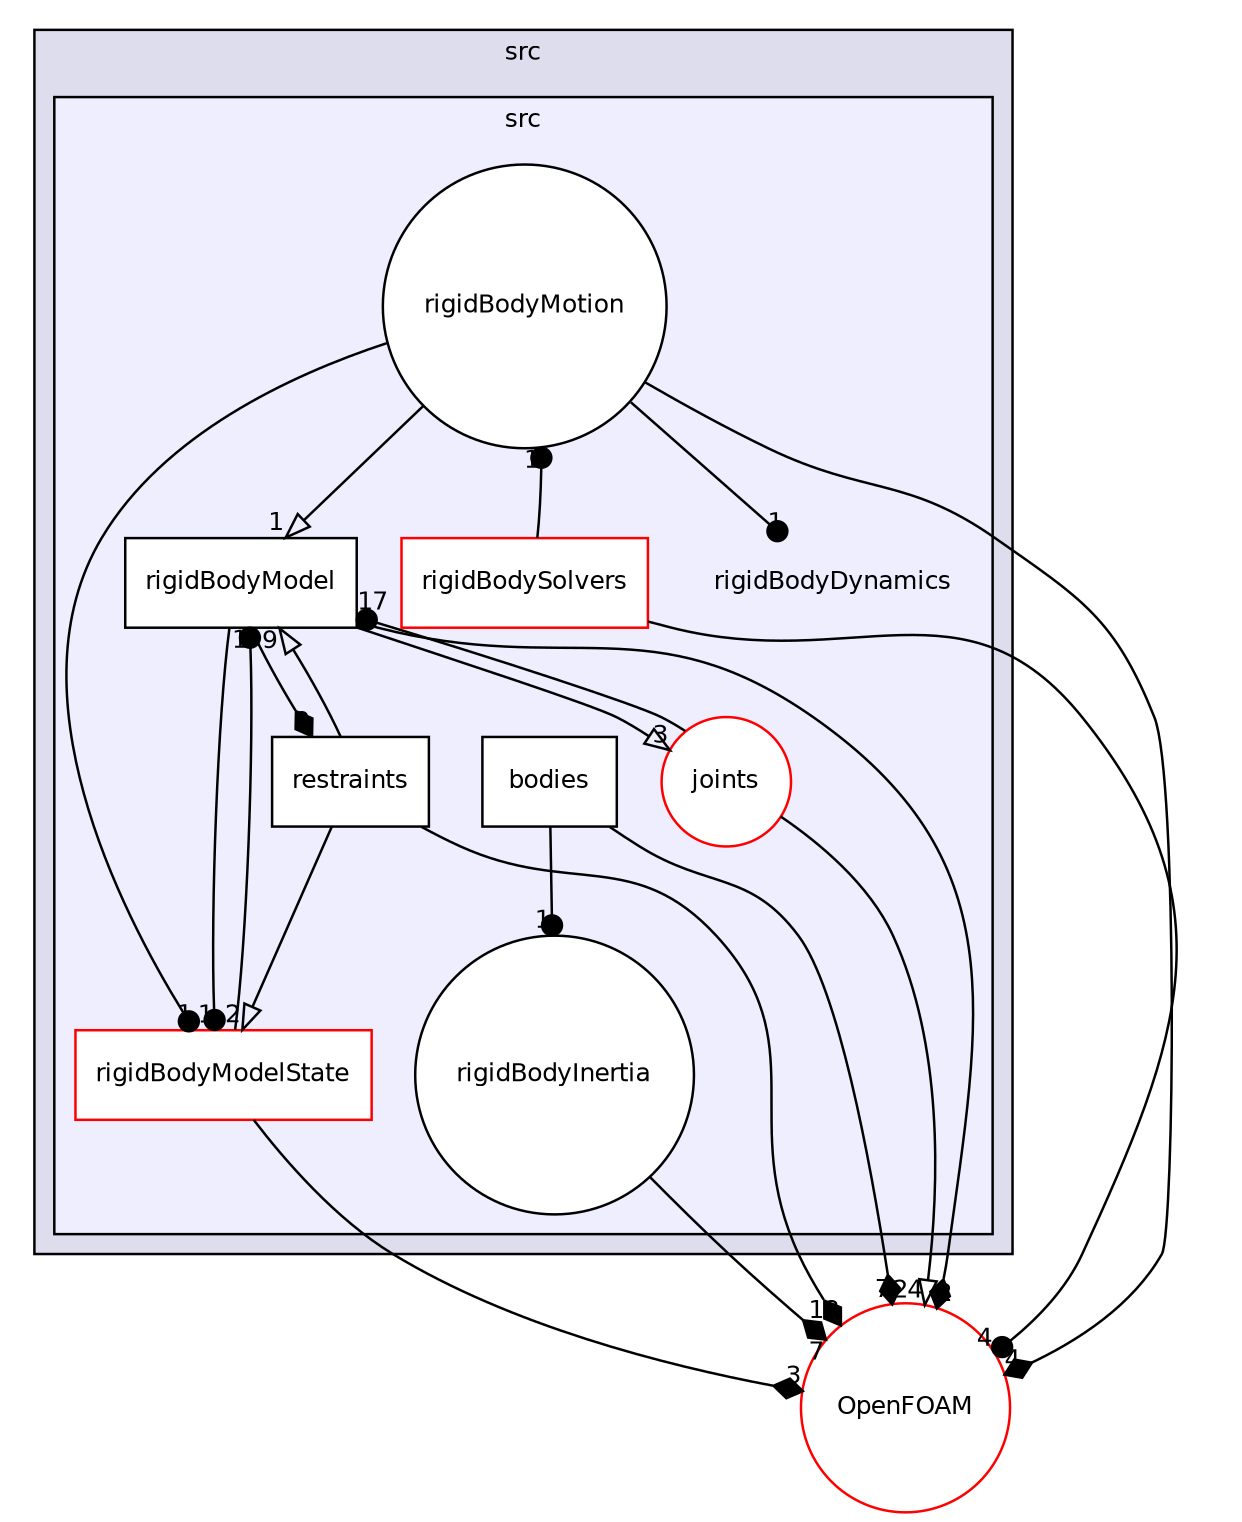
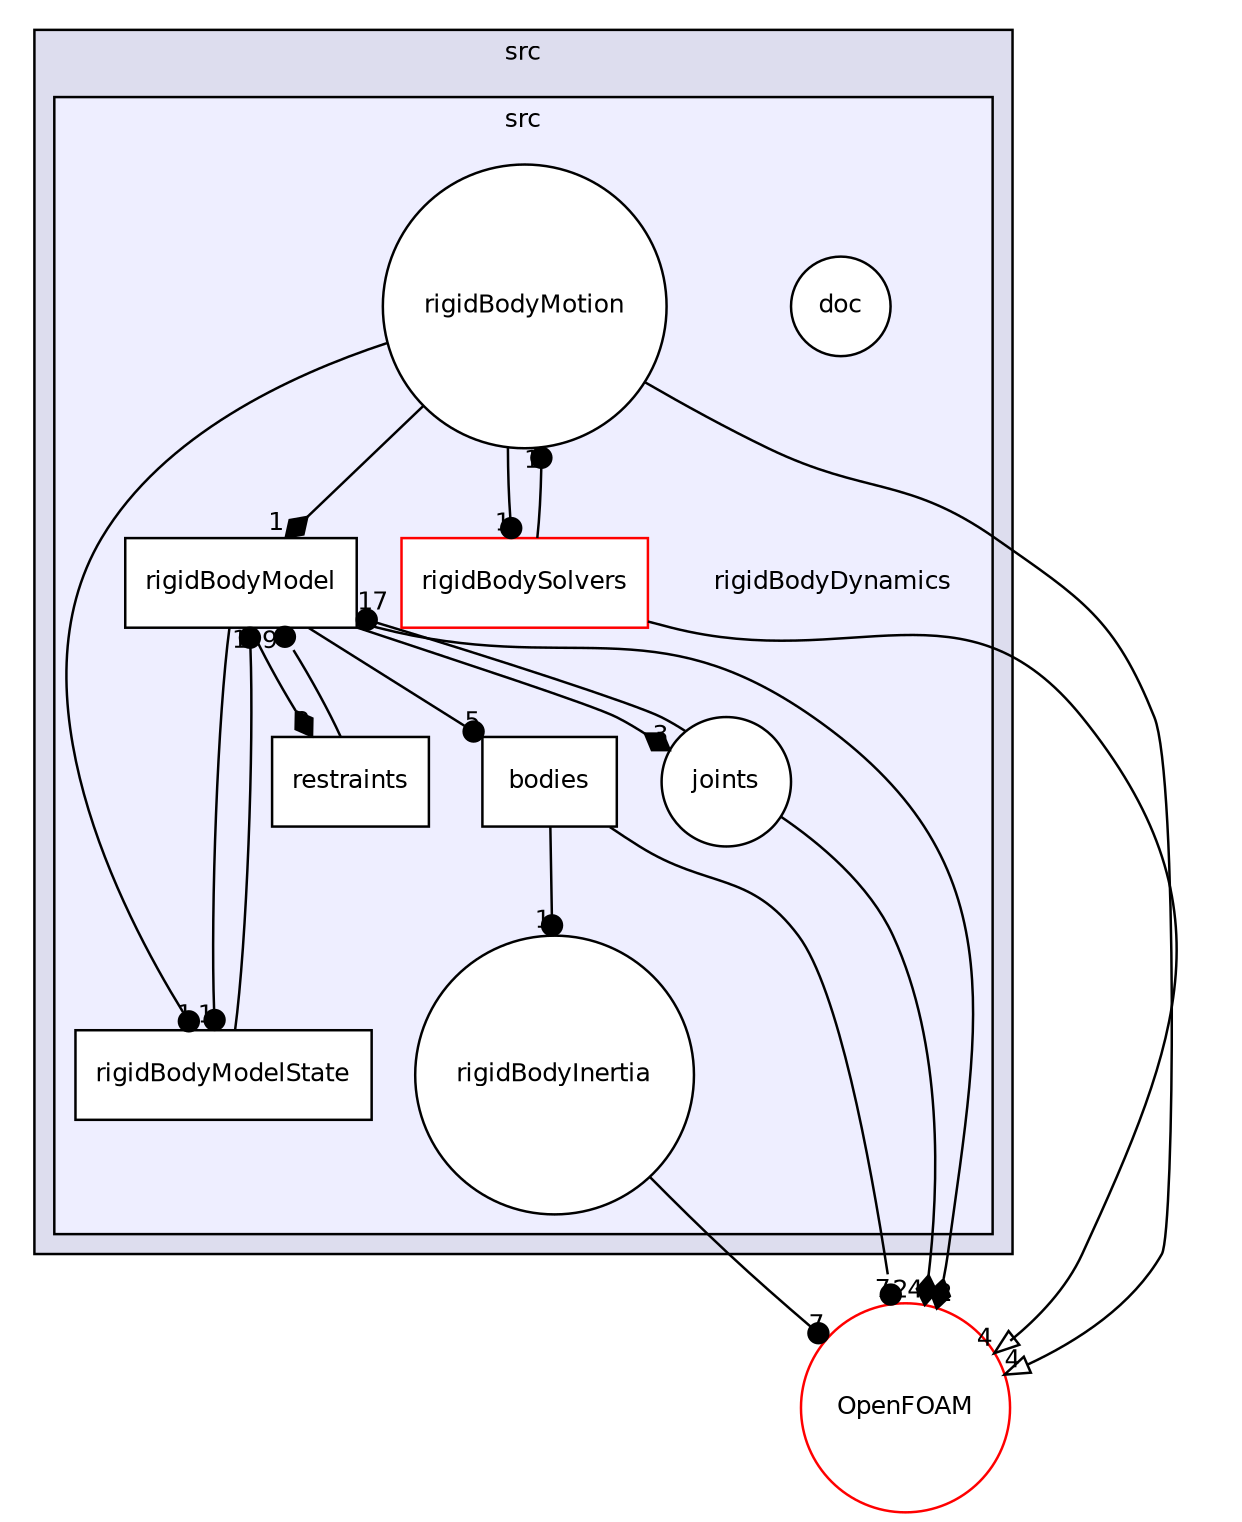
none -> (841, 306)
(364, 463) -> (364, 463)
(700, 463) -> (509, 483)
none -> (387, 677)
(505, 677) -> (505, 677)
(318, 693) -> (318, 693)
(1162, 759) -> (1162, 759)
(726, 782) -> (726, 782)
(1143, 813) -> (1143, 813)
(292, 917) -> none
(737, 963) -> none
(827, 995) -> (827, 995)
(921, 1023) -> (921, 1023)
(224, 1075) -> (224, 1075)
(749, 1272) -> (749, 1272)
(486, 1302) -> none
